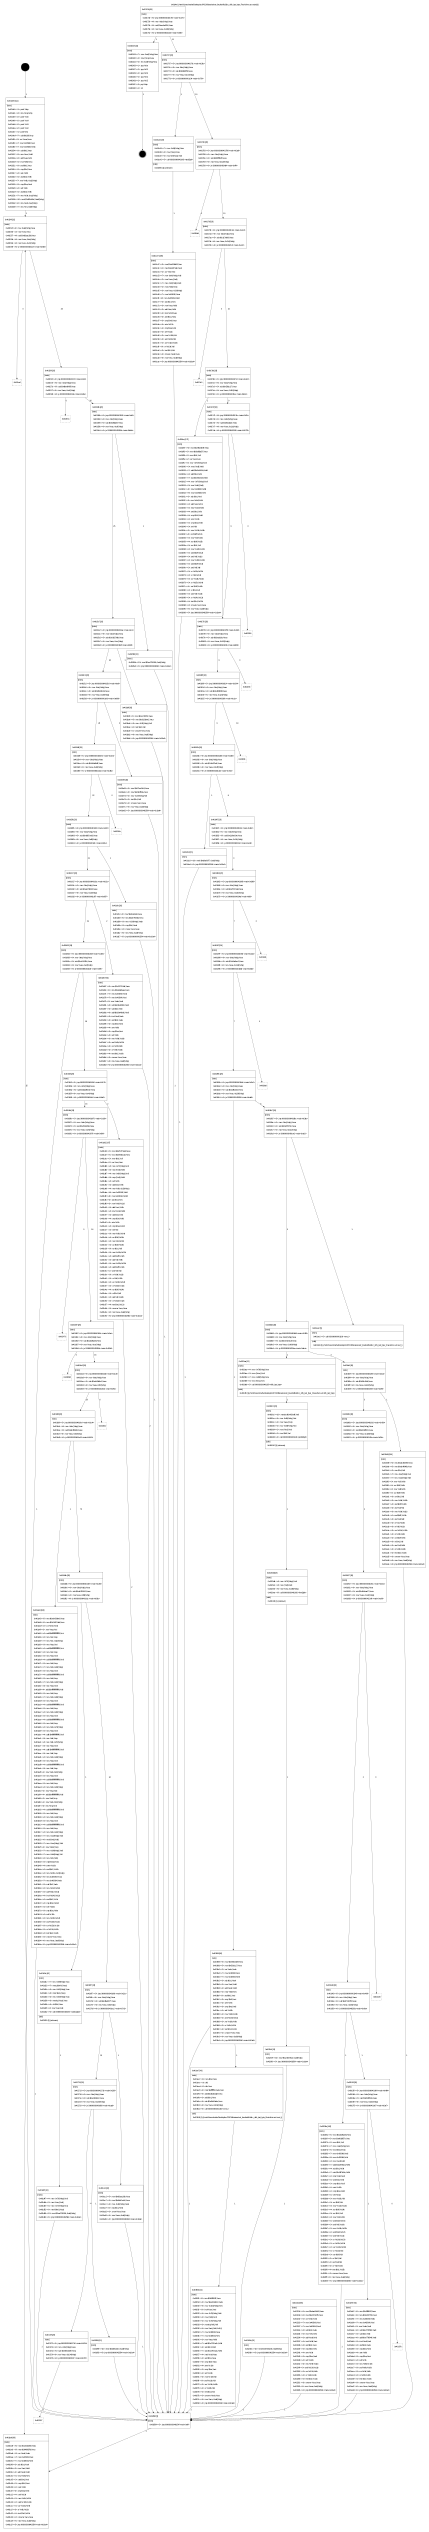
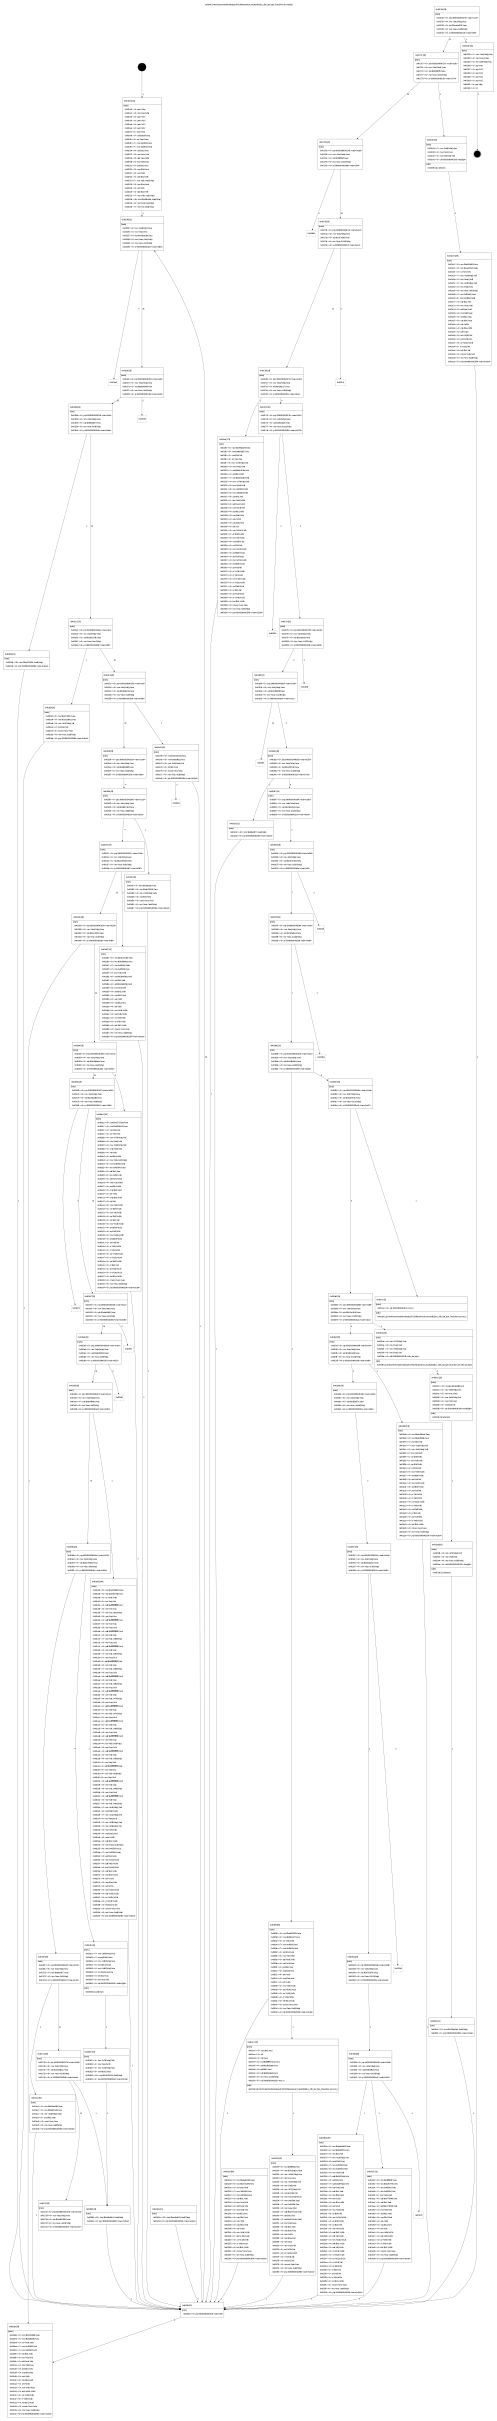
(107, 801) -> (176, 790)
(344, 2067) -> (362, 2107)
(37, 2366) -> (107, 2144)
(38, 2421) -> none
